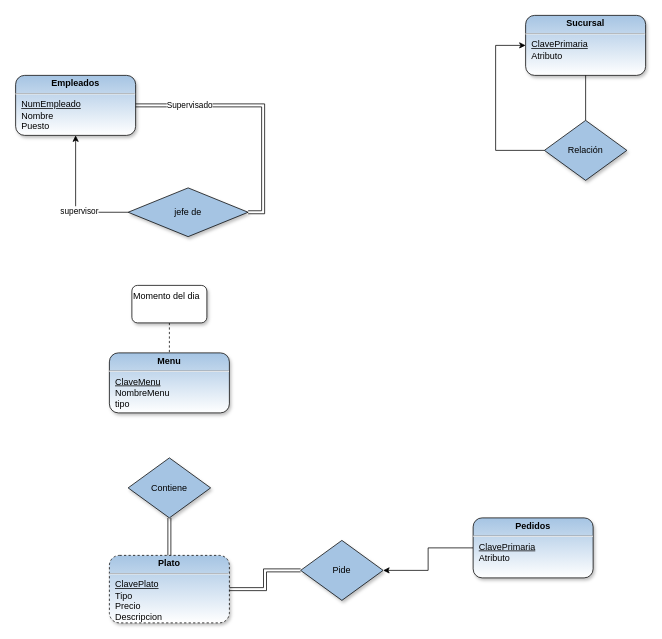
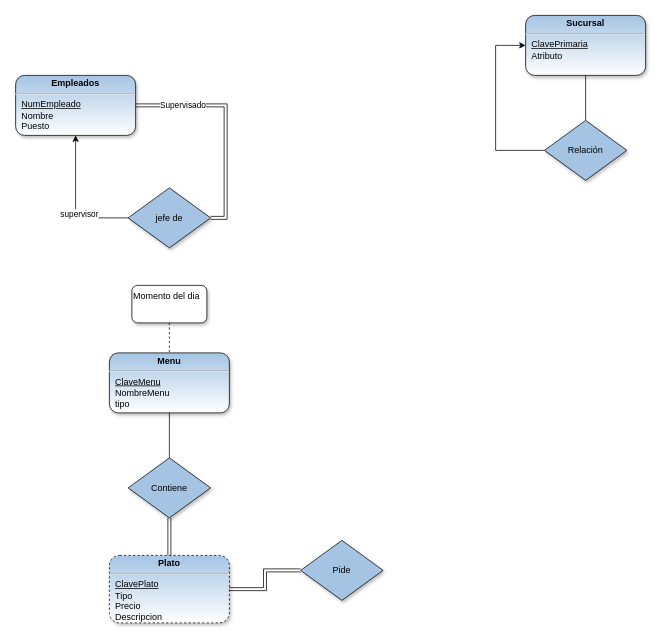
(188, 212) -> (169, 218)
none -> (169, 436)
(533, 548) -> none
(409, 570) -> none
